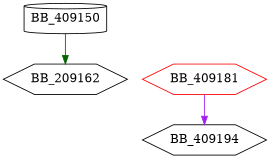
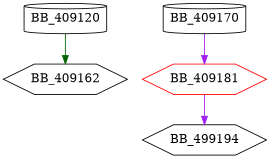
(65, 19) -> (65, 19)
none -> (204, 19)
(65, 79) -> (65, 79)
(204, 140) -> (204, 140)
